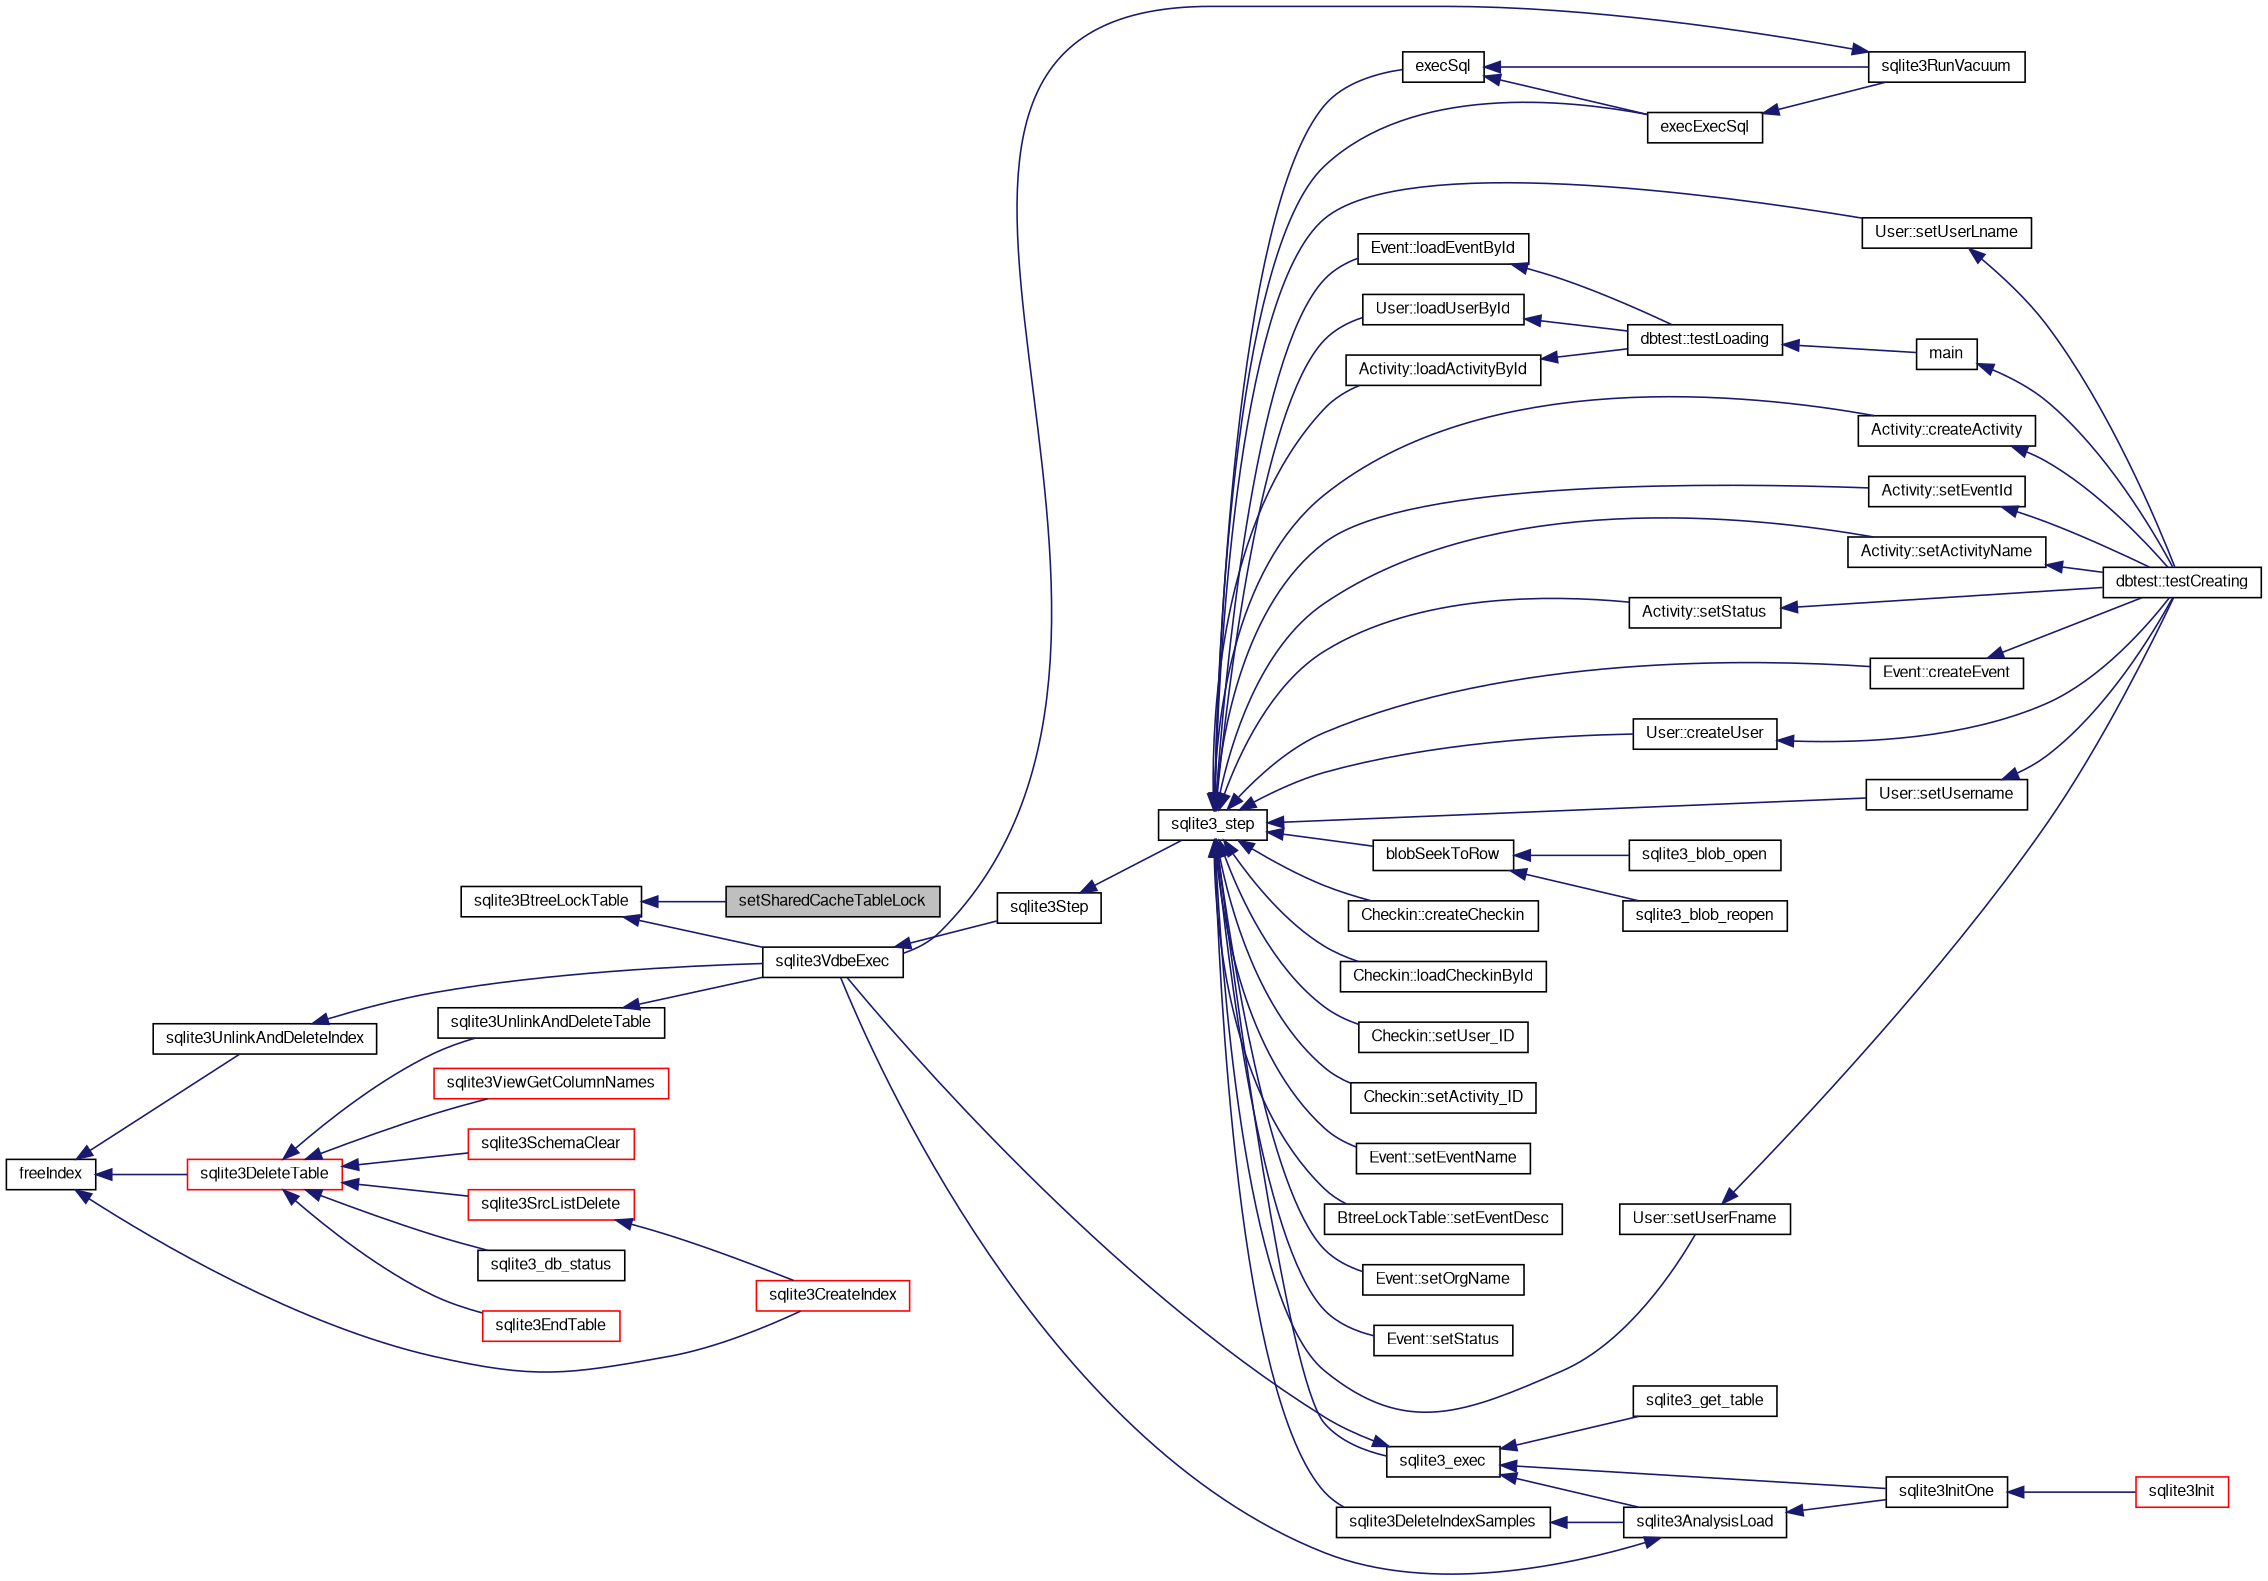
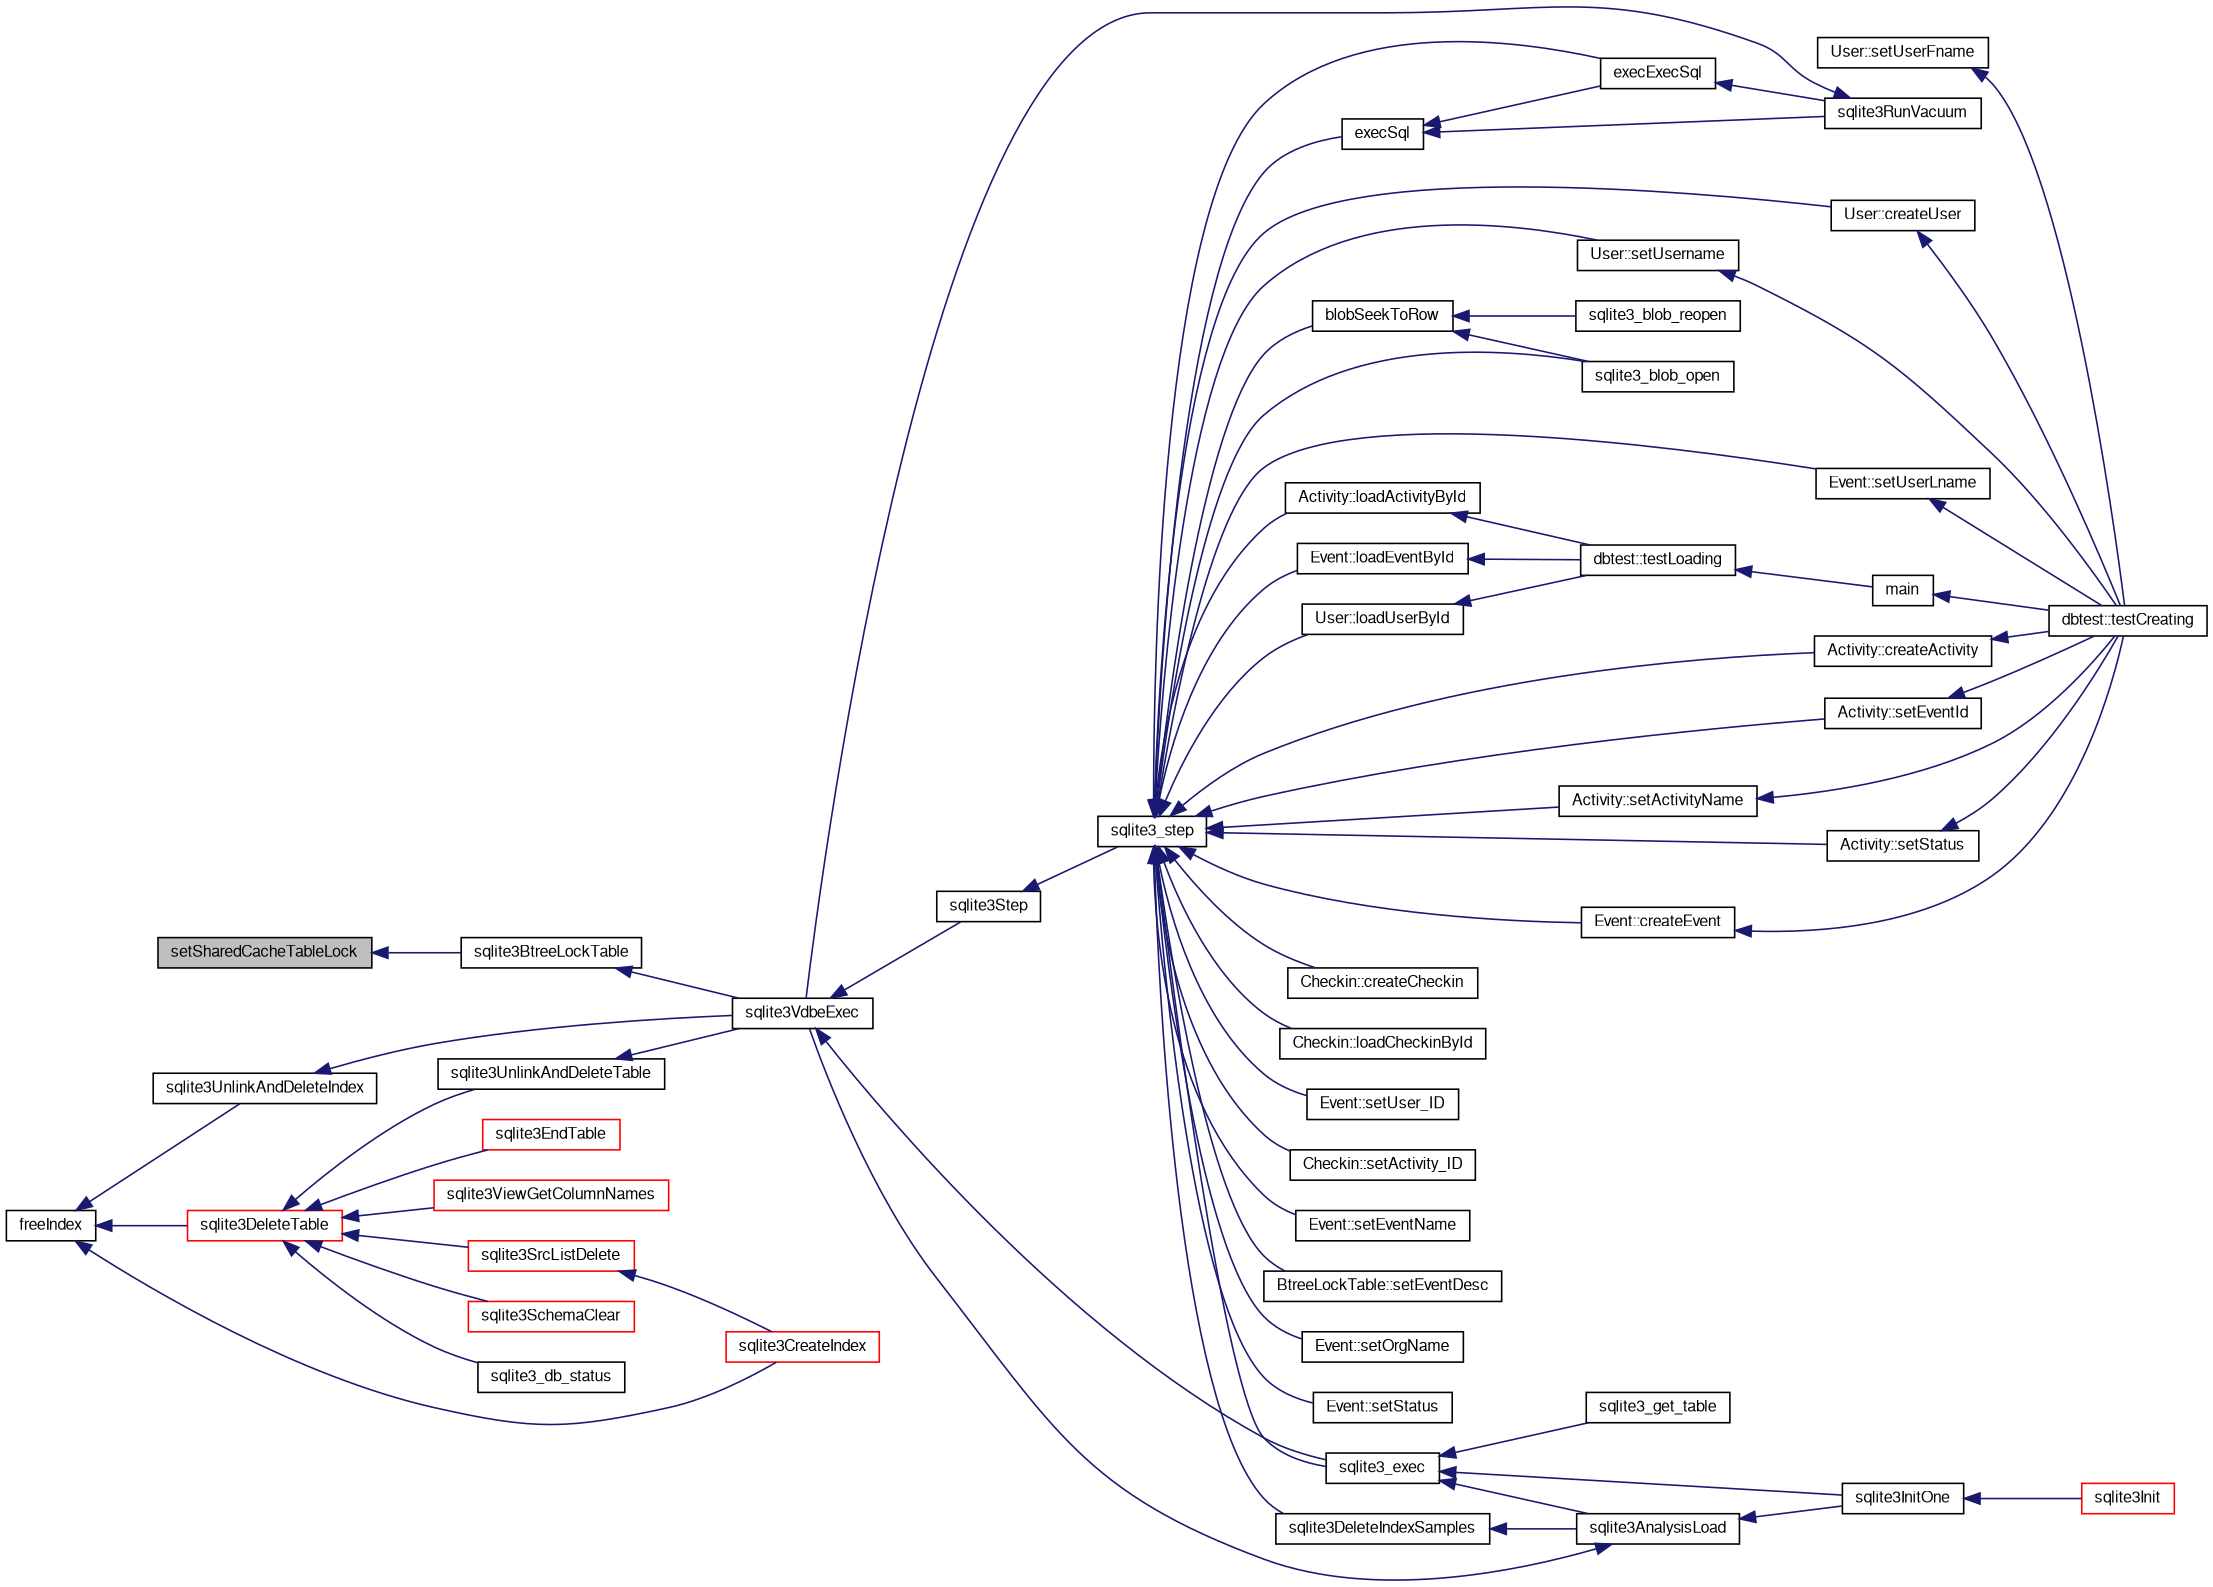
(1947, 233) -> (1903, 484)
(692, 902) -> (425, 953)
(1443, 1037) -> (1383, 1104)
(1090, 1234) -> (1051, 1282)
(1314, 1357) -> (1243, 442)
